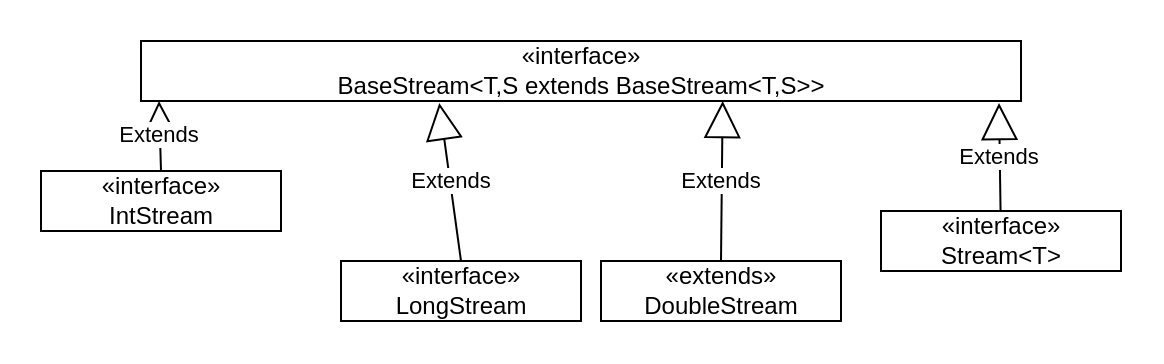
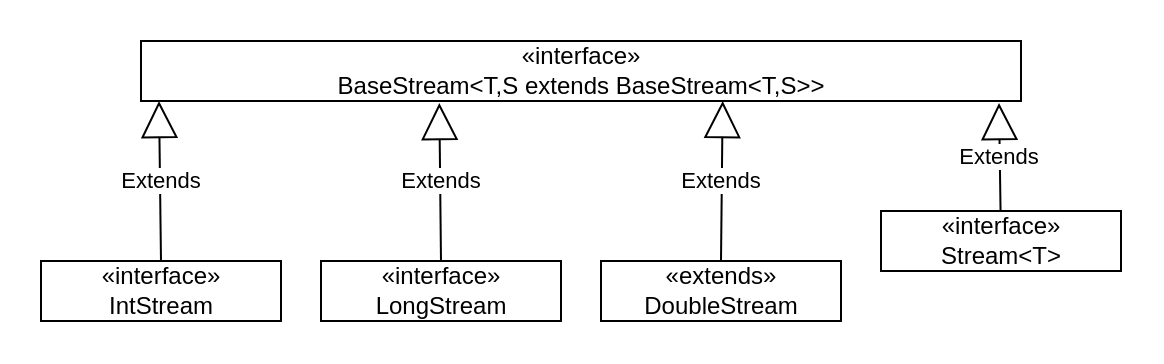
(161, 201) -> (161, 291)
(461, 291) -> (441, 291)
